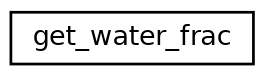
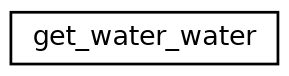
(132, 38) -> (144, 38)
